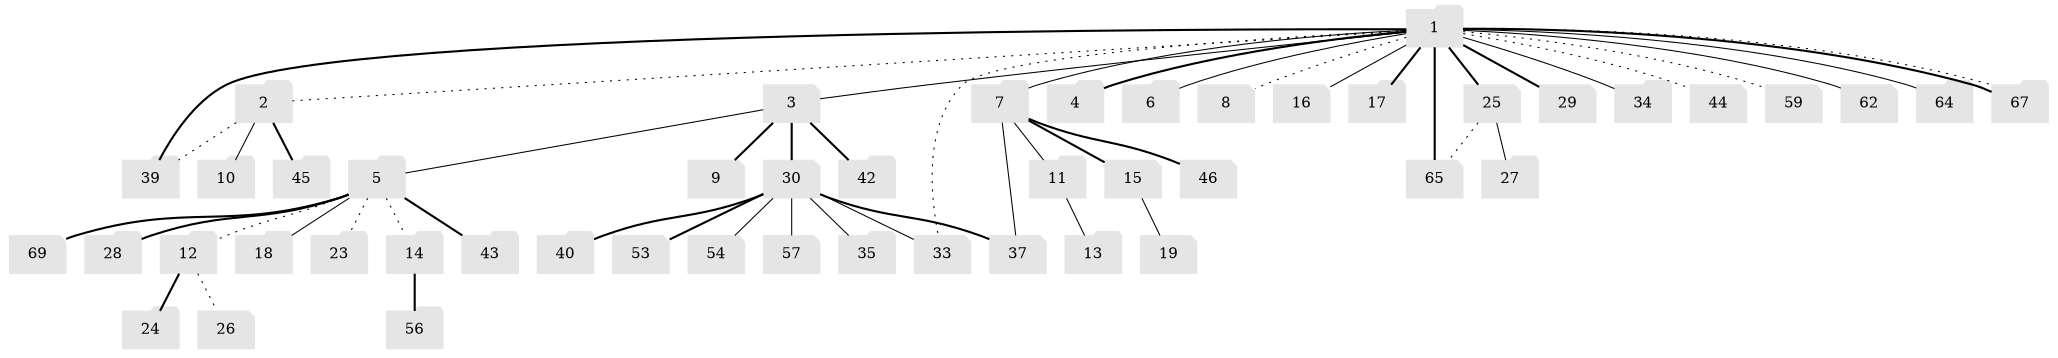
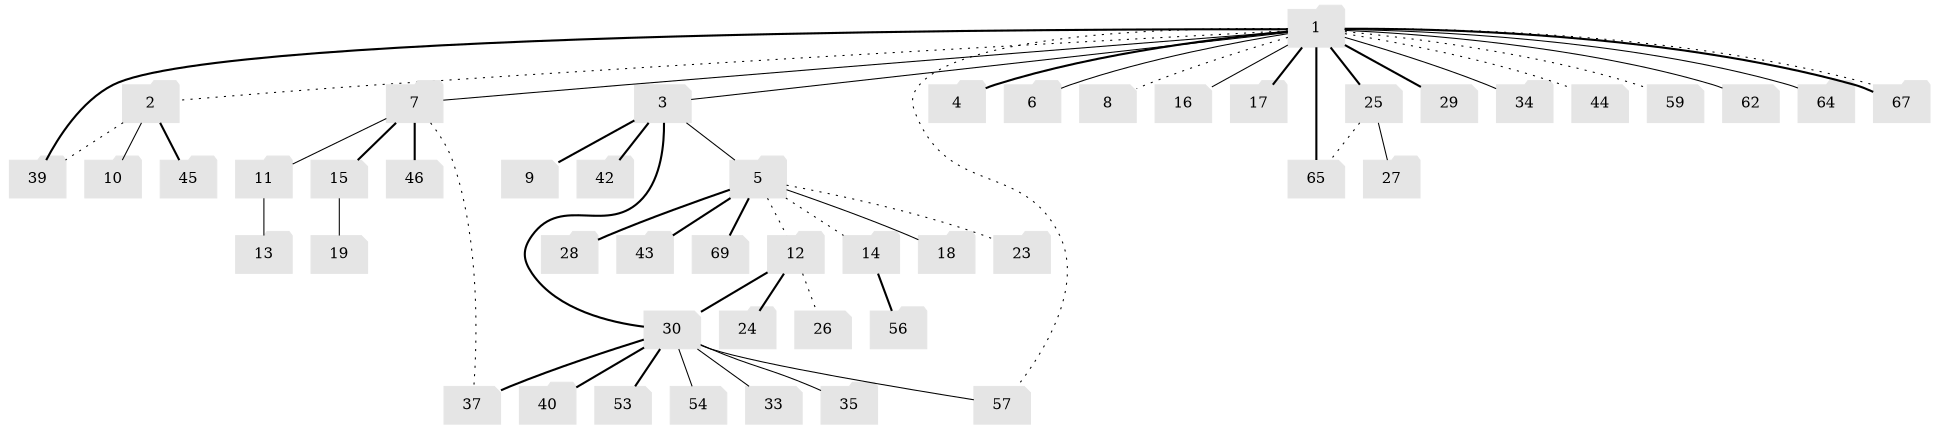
(1058, 60) -> (916, 89)
(1009, 179) -> (472, 250)
none -> (734, 292)
